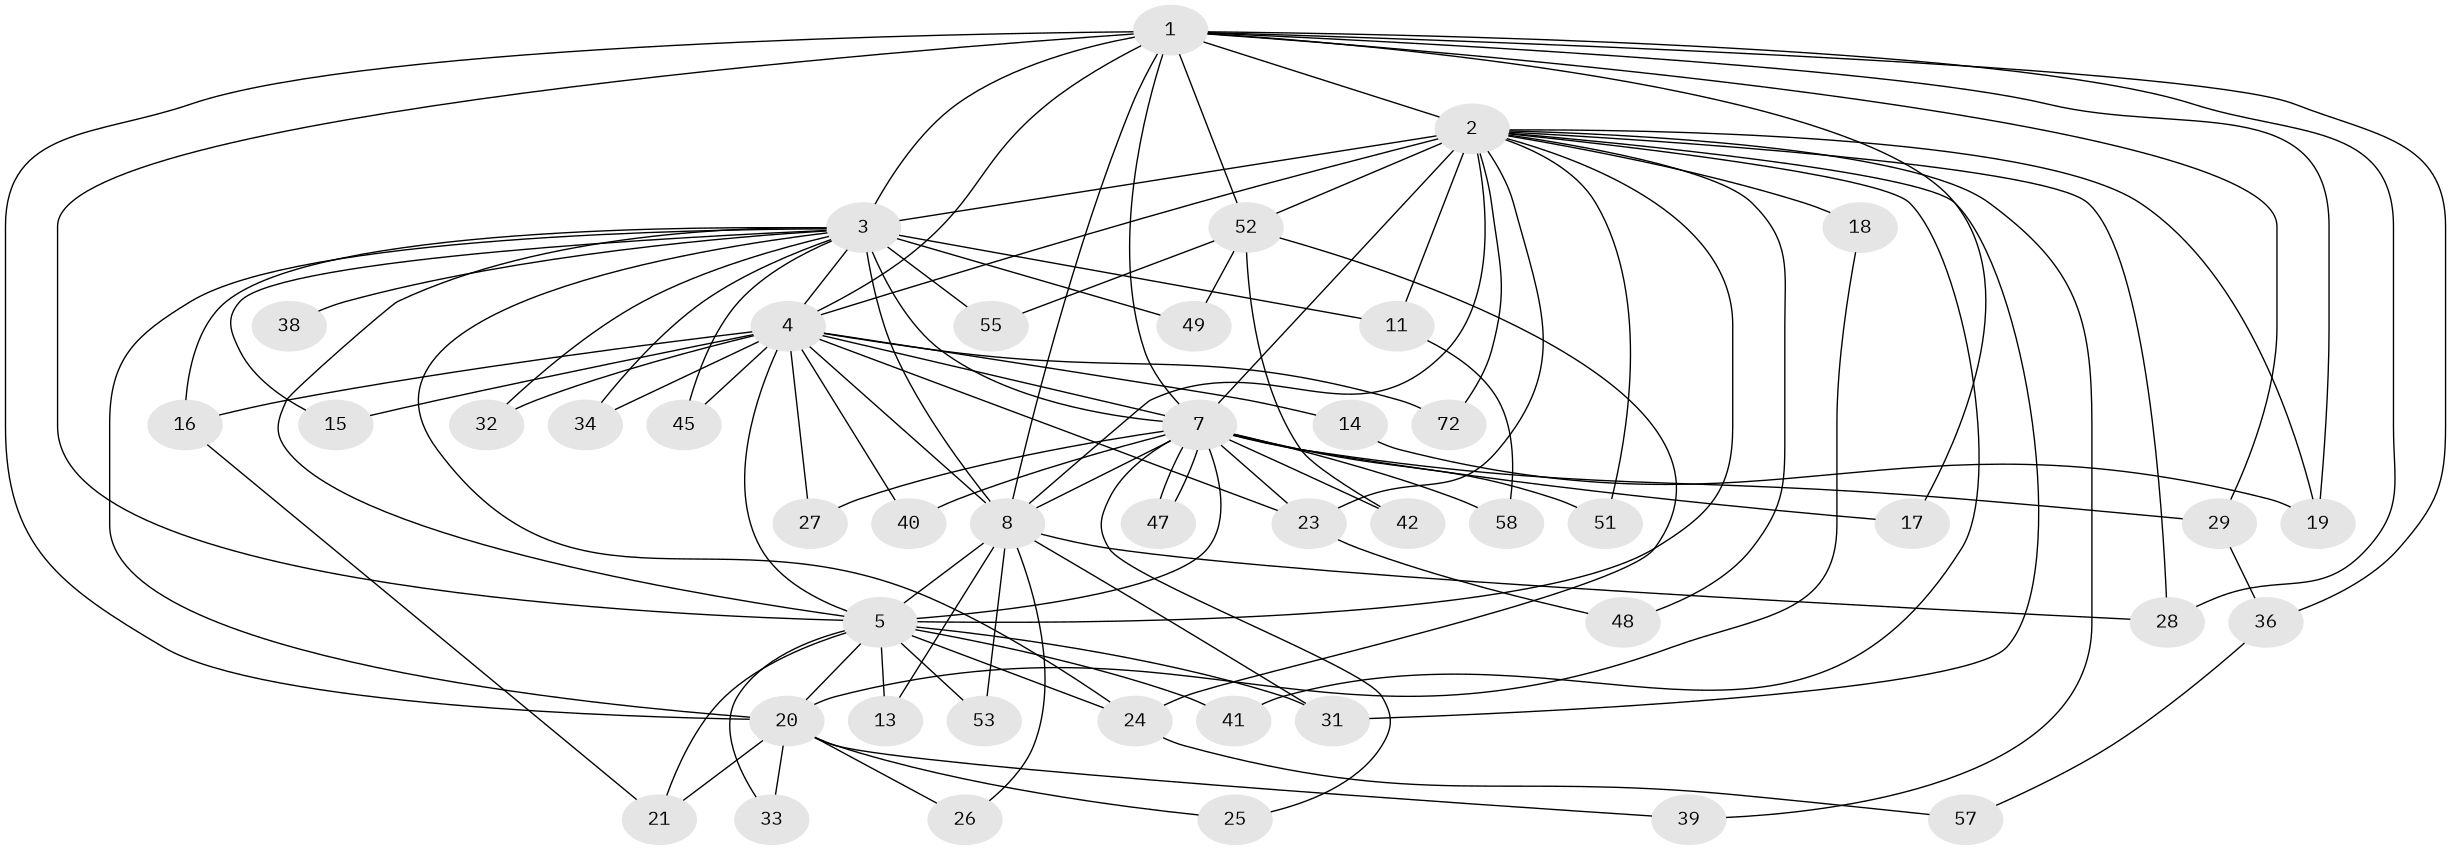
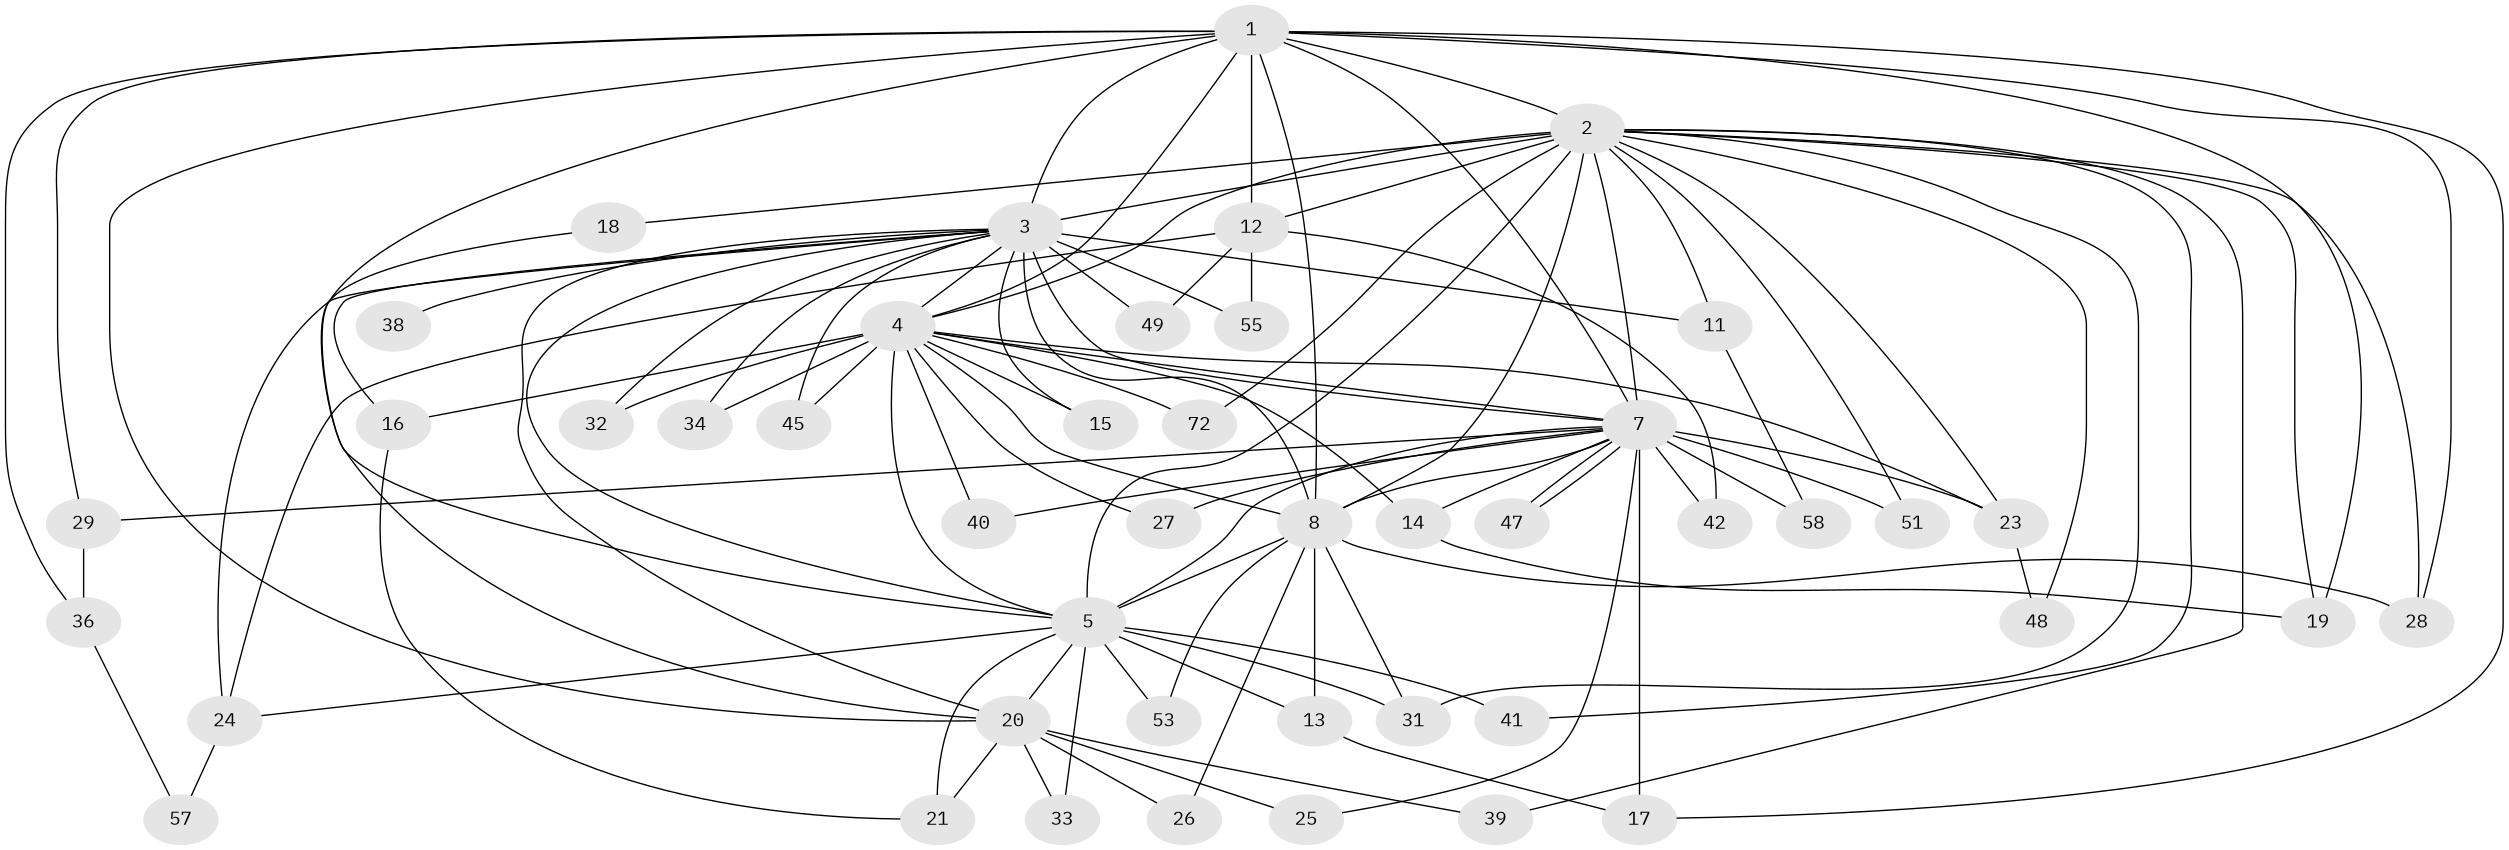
(1246, 228) -> (1252, 228)
none -> (1521, 475)
none -> (1467, 774)
